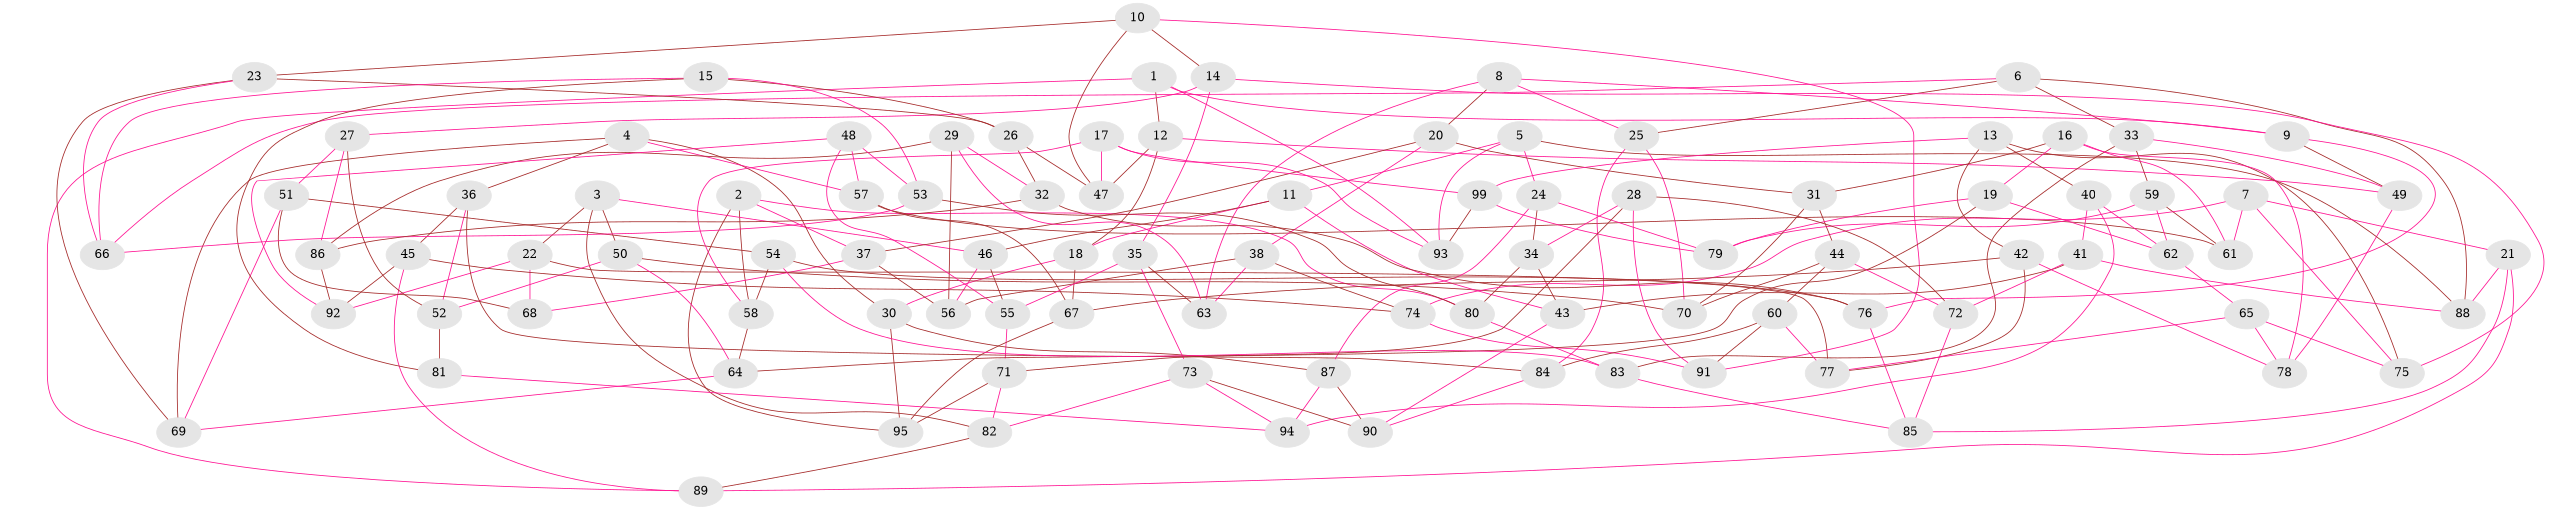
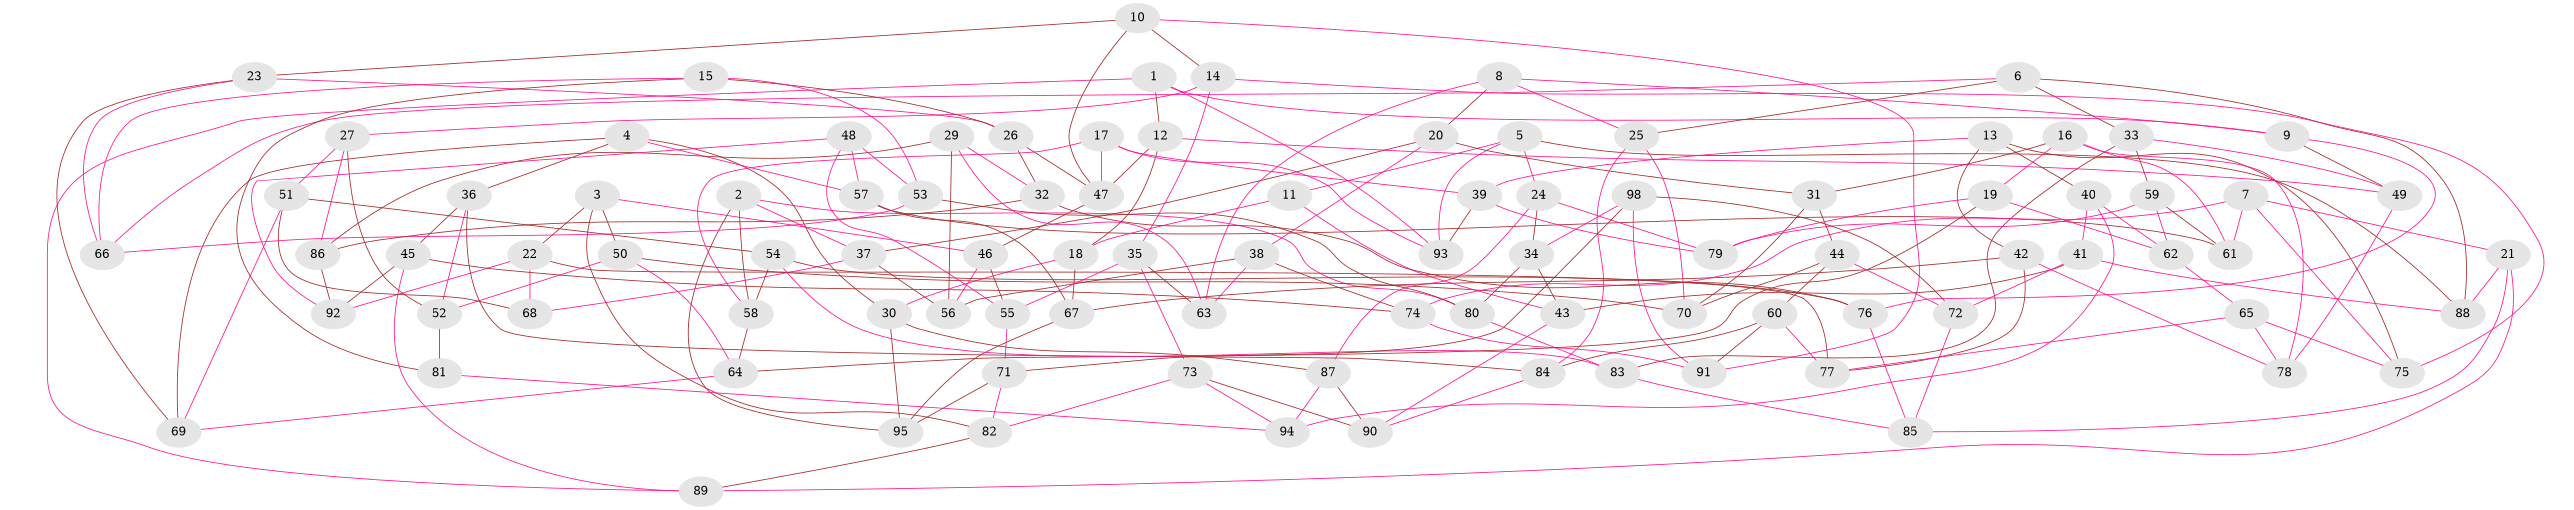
(601, 93) -> (601, 93)
(1480, 196) -> (1480, 196)
(1634, 196) -> (1634, 196)
(1071, 235) -> (1025, 234)
